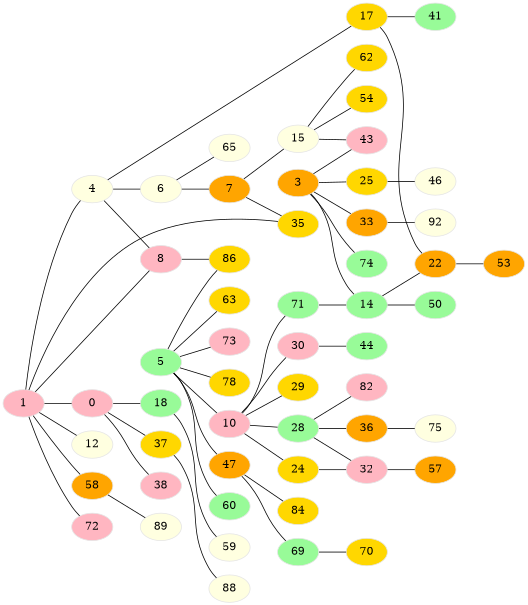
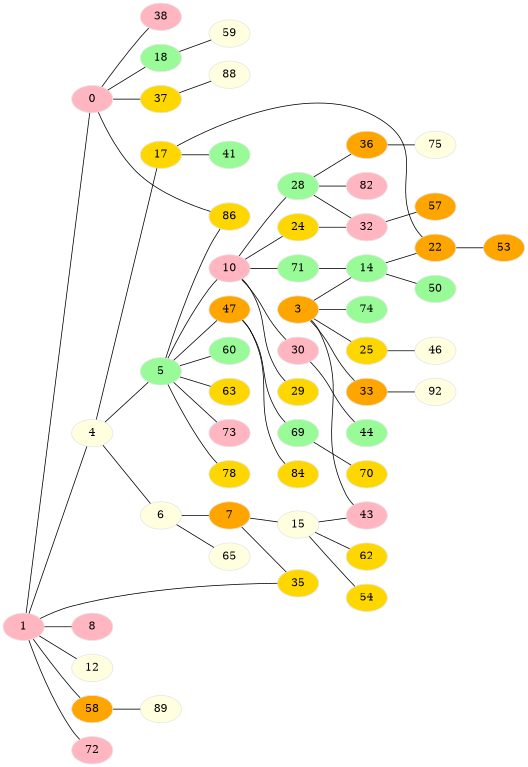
(127, 224) -> (127, 402)
(195, 259) -> (142, 176)
